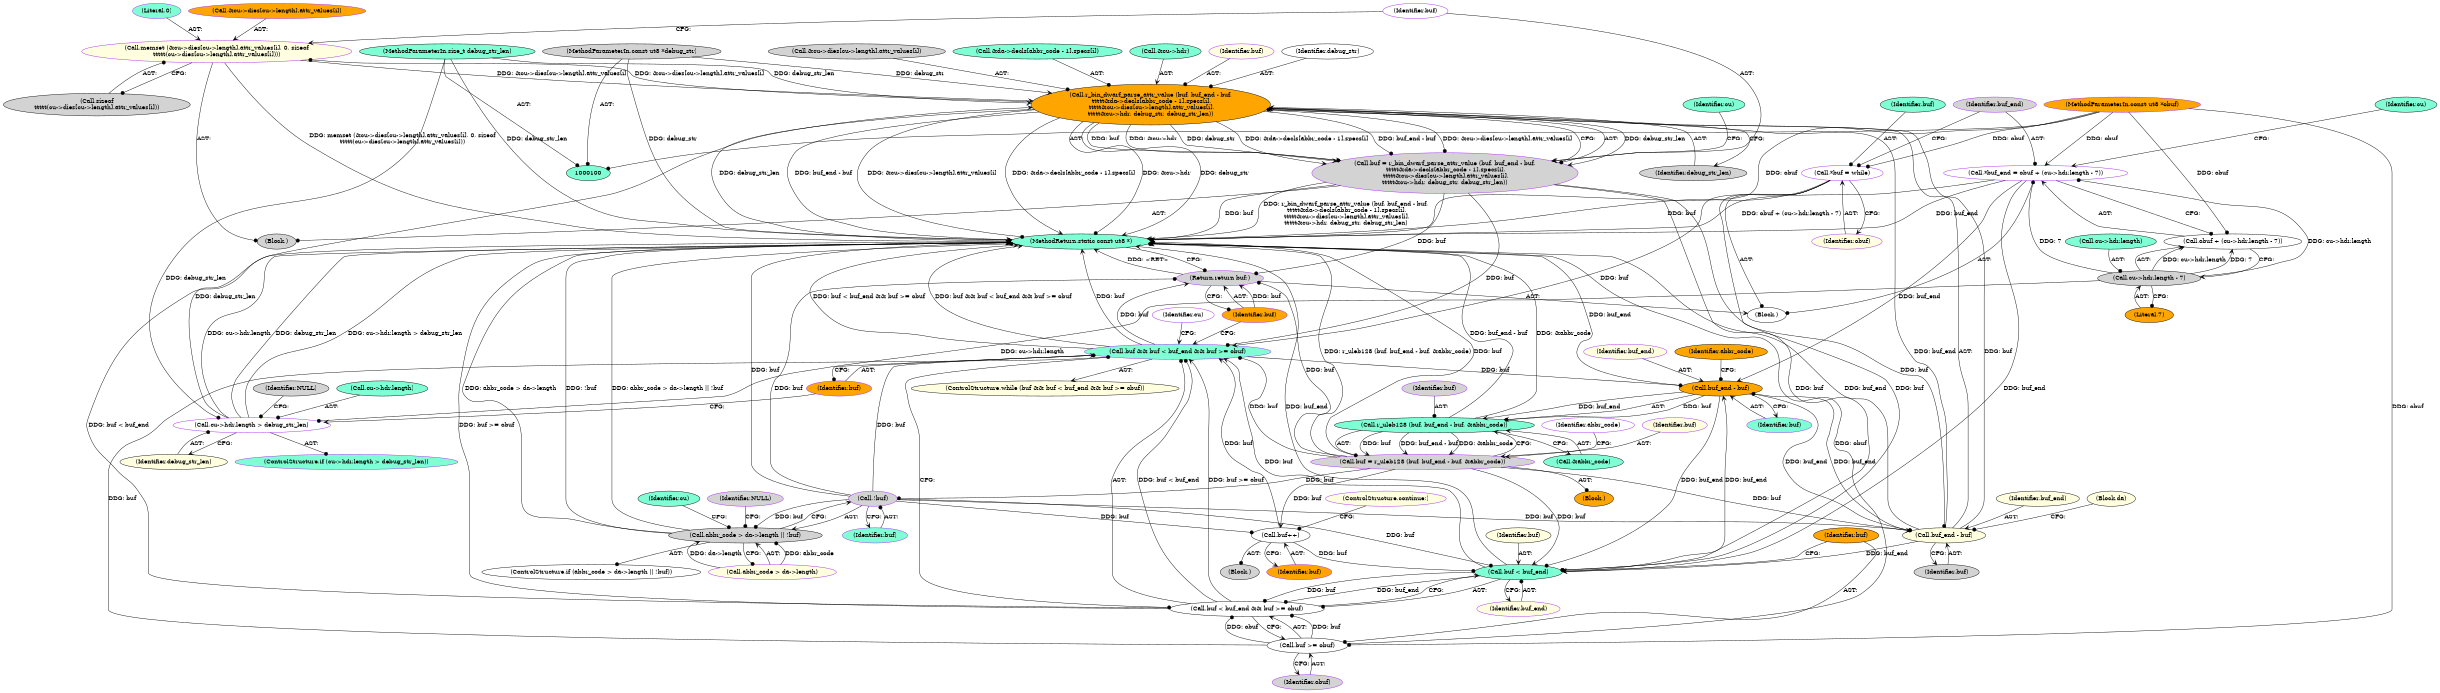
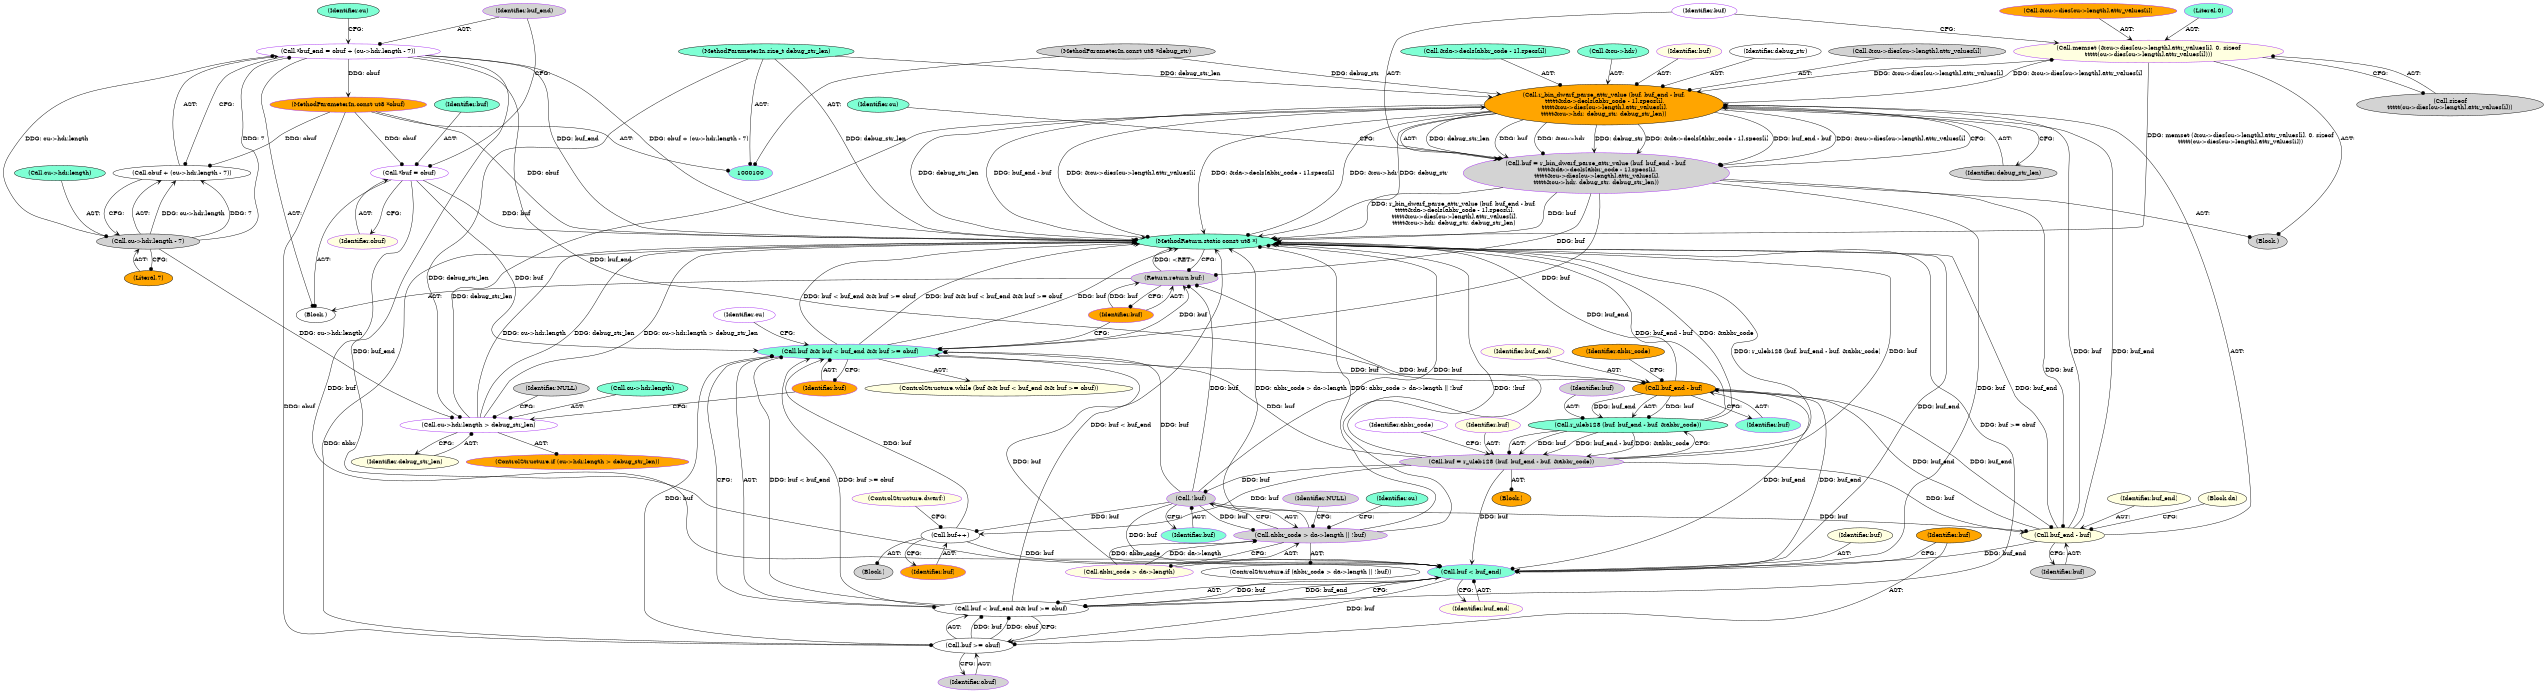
(2081, 138) -> (348, 76)
(588, 173) -> (751, 173)
(1842, 173) -> (409, 173)
(707, 216) -> none
(1851, 444) -> (340, 444)
(346, 462) -> (578, 462)
(1583, 462) -> none
(1386, 499) -> (907, 499)
(745, 535) -> (1310, 535)
(1518, 572) -> (1471, 572)
none -> (1233, 618)
